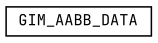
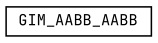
(79, 21) -> (79, 21)
